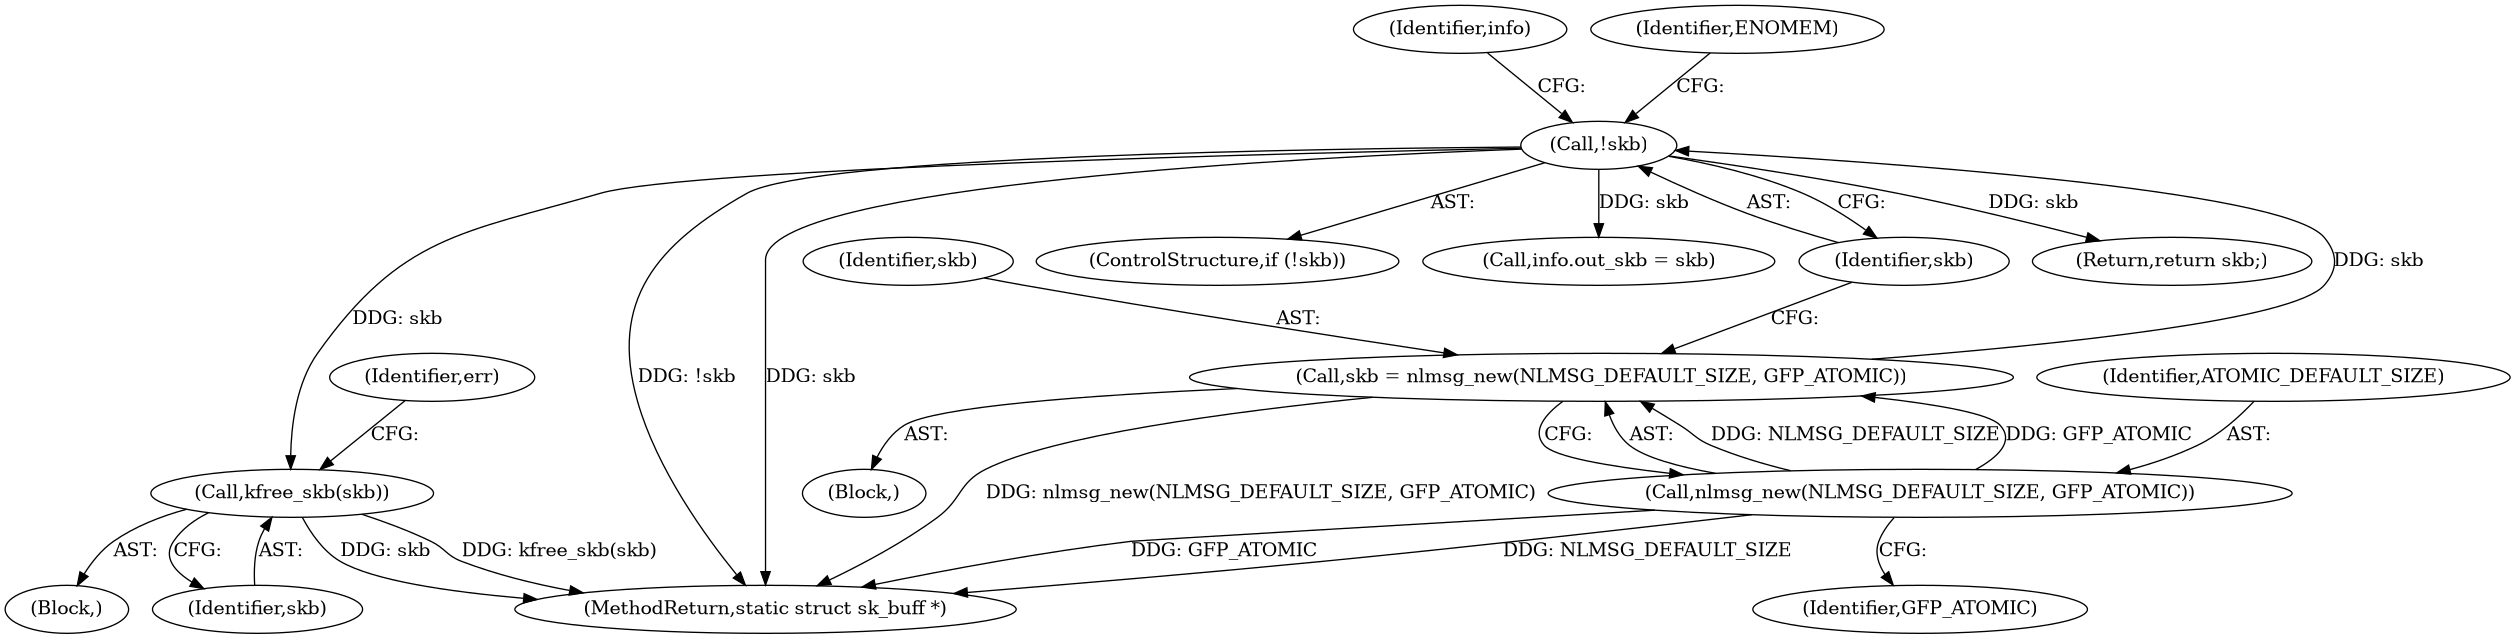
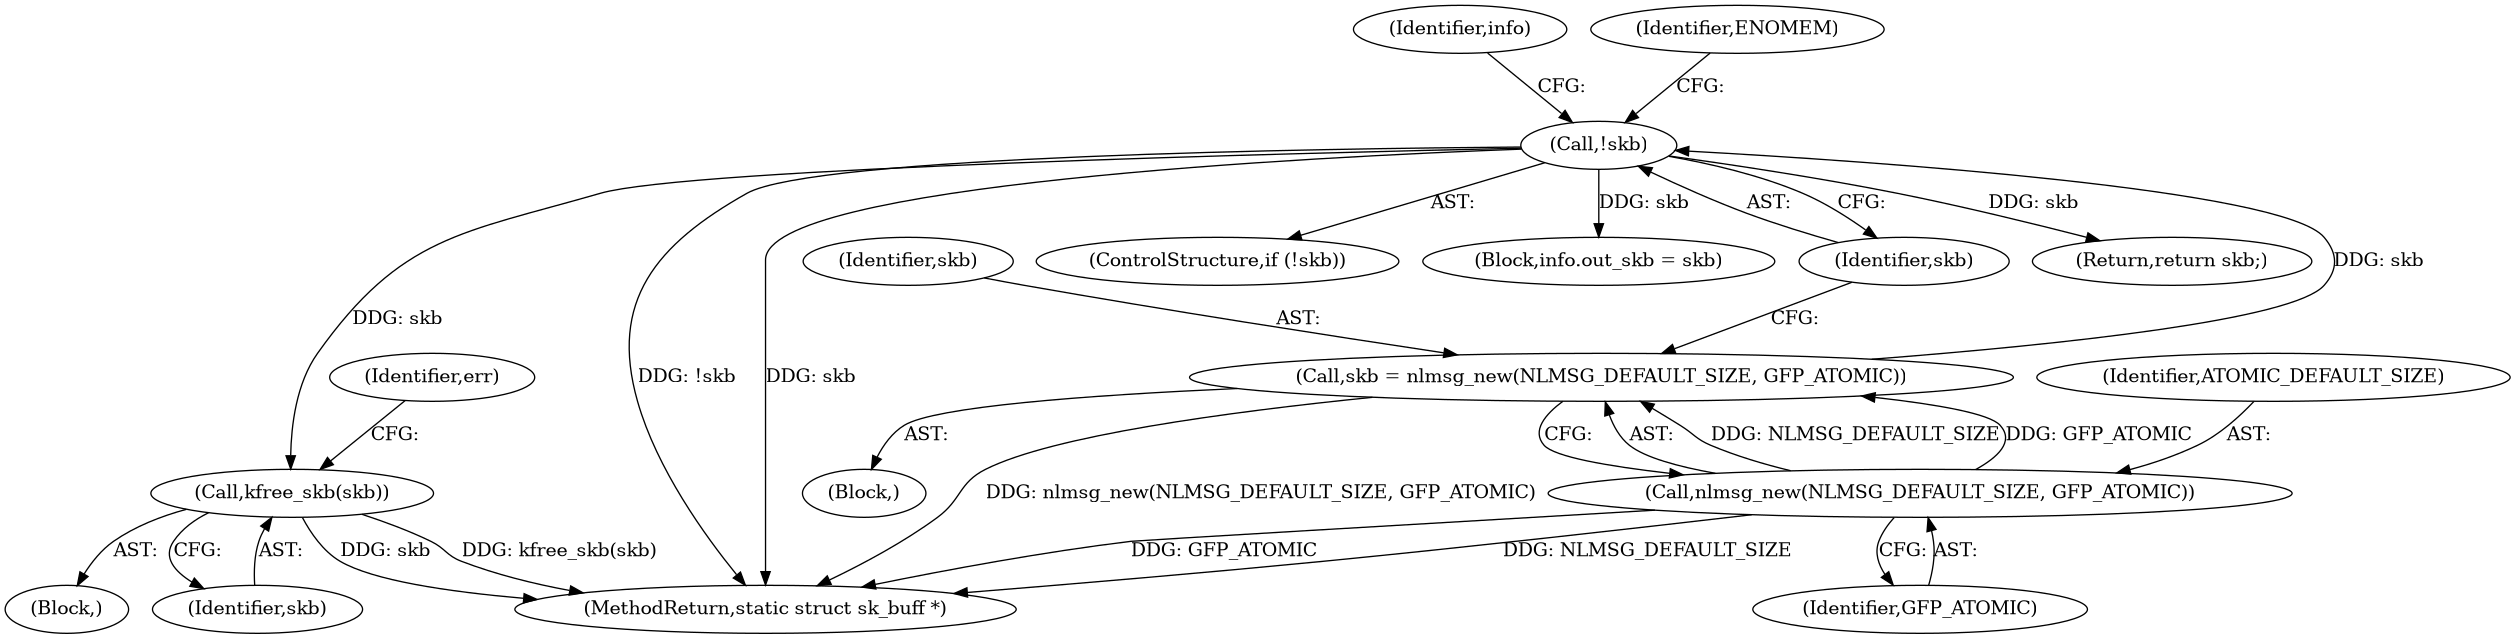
(1599, 261) -> (1599, 261)
none -> (1934, 558)
